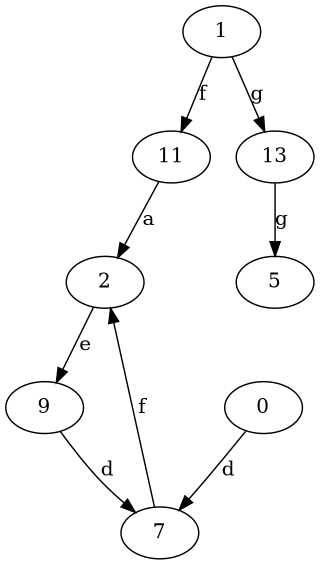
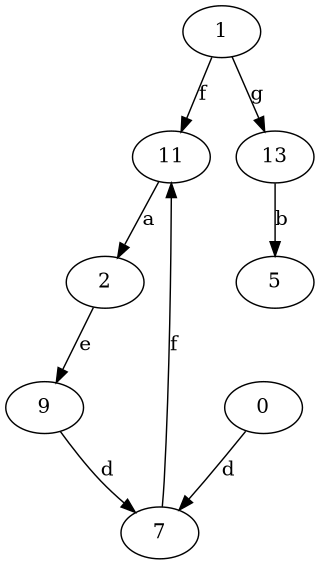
(282, 220) -> (282, 220)
(134, 415) -> (169, 352)
